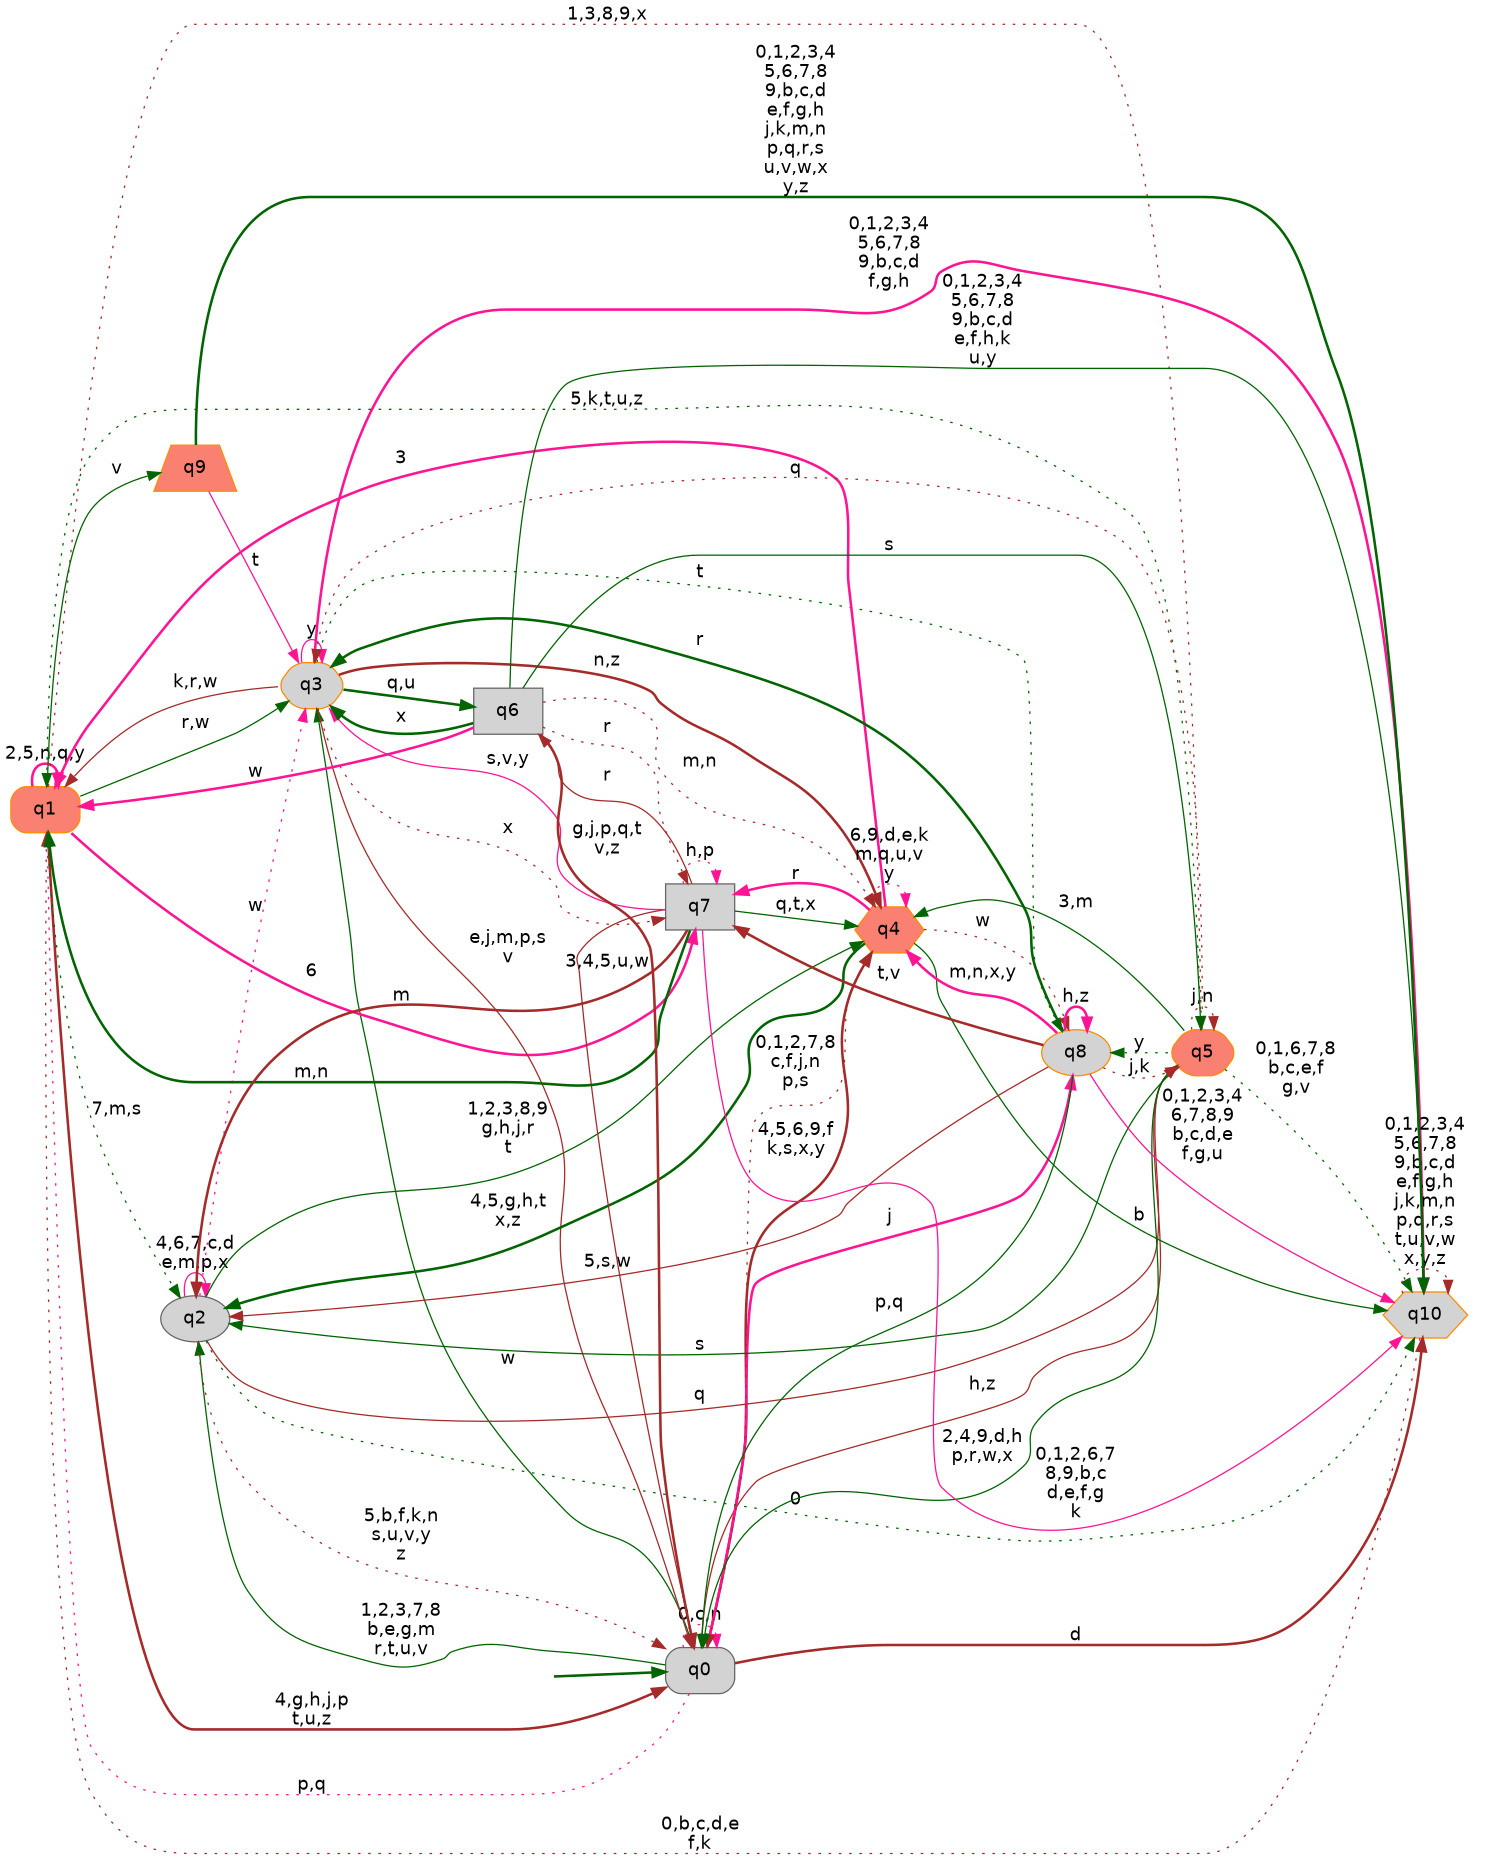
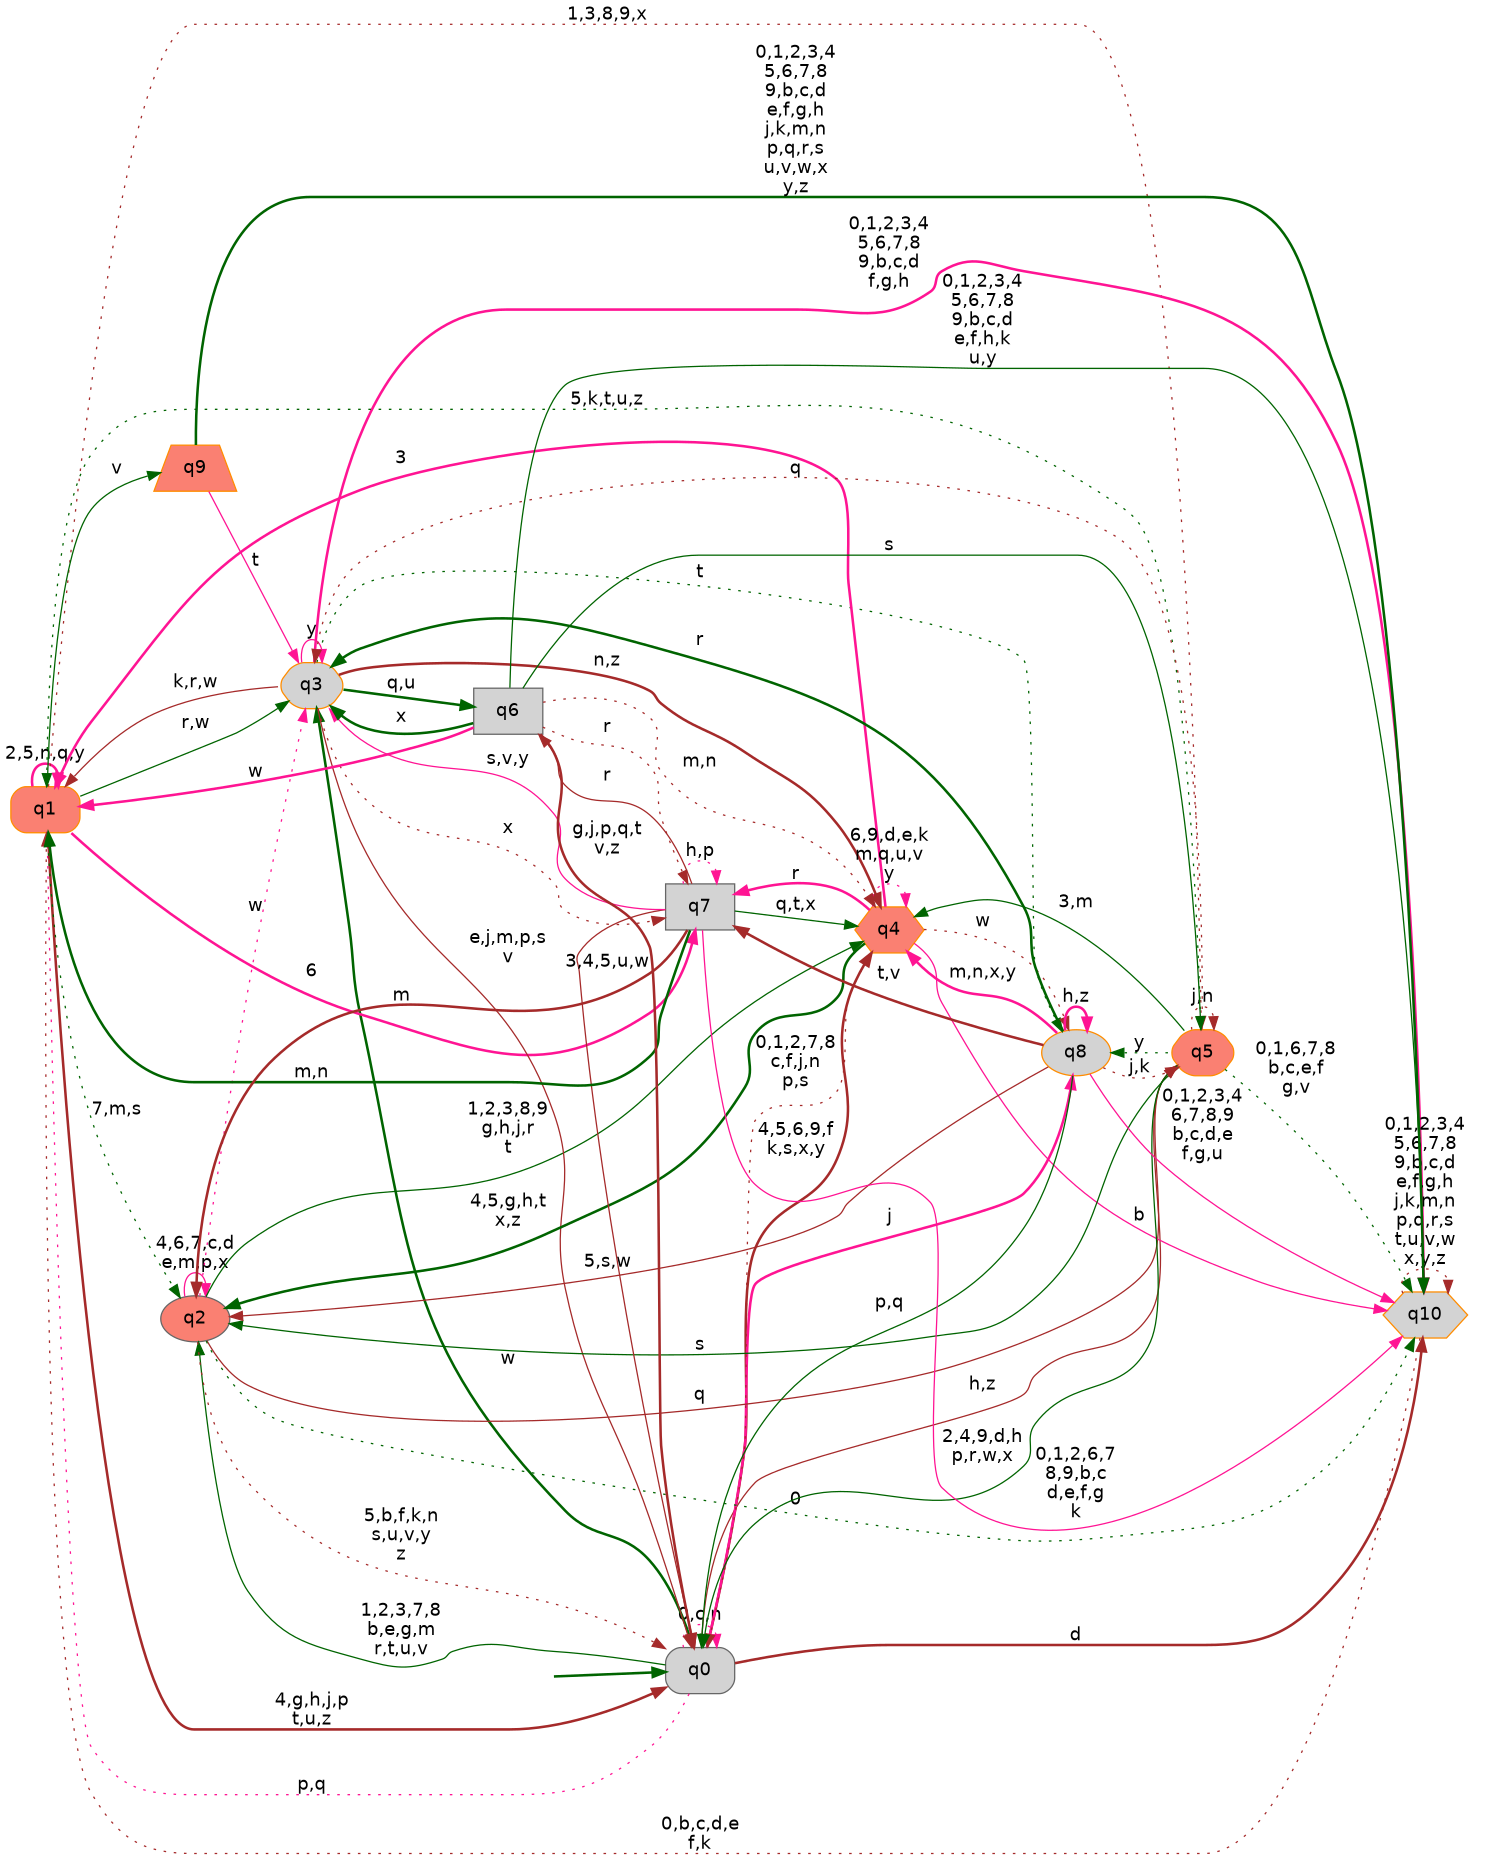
(1088, 1195) -> (1088, 1195)
(405, 1234) -> (405, 1234)
(195, 1319) -> (195, 1319)
